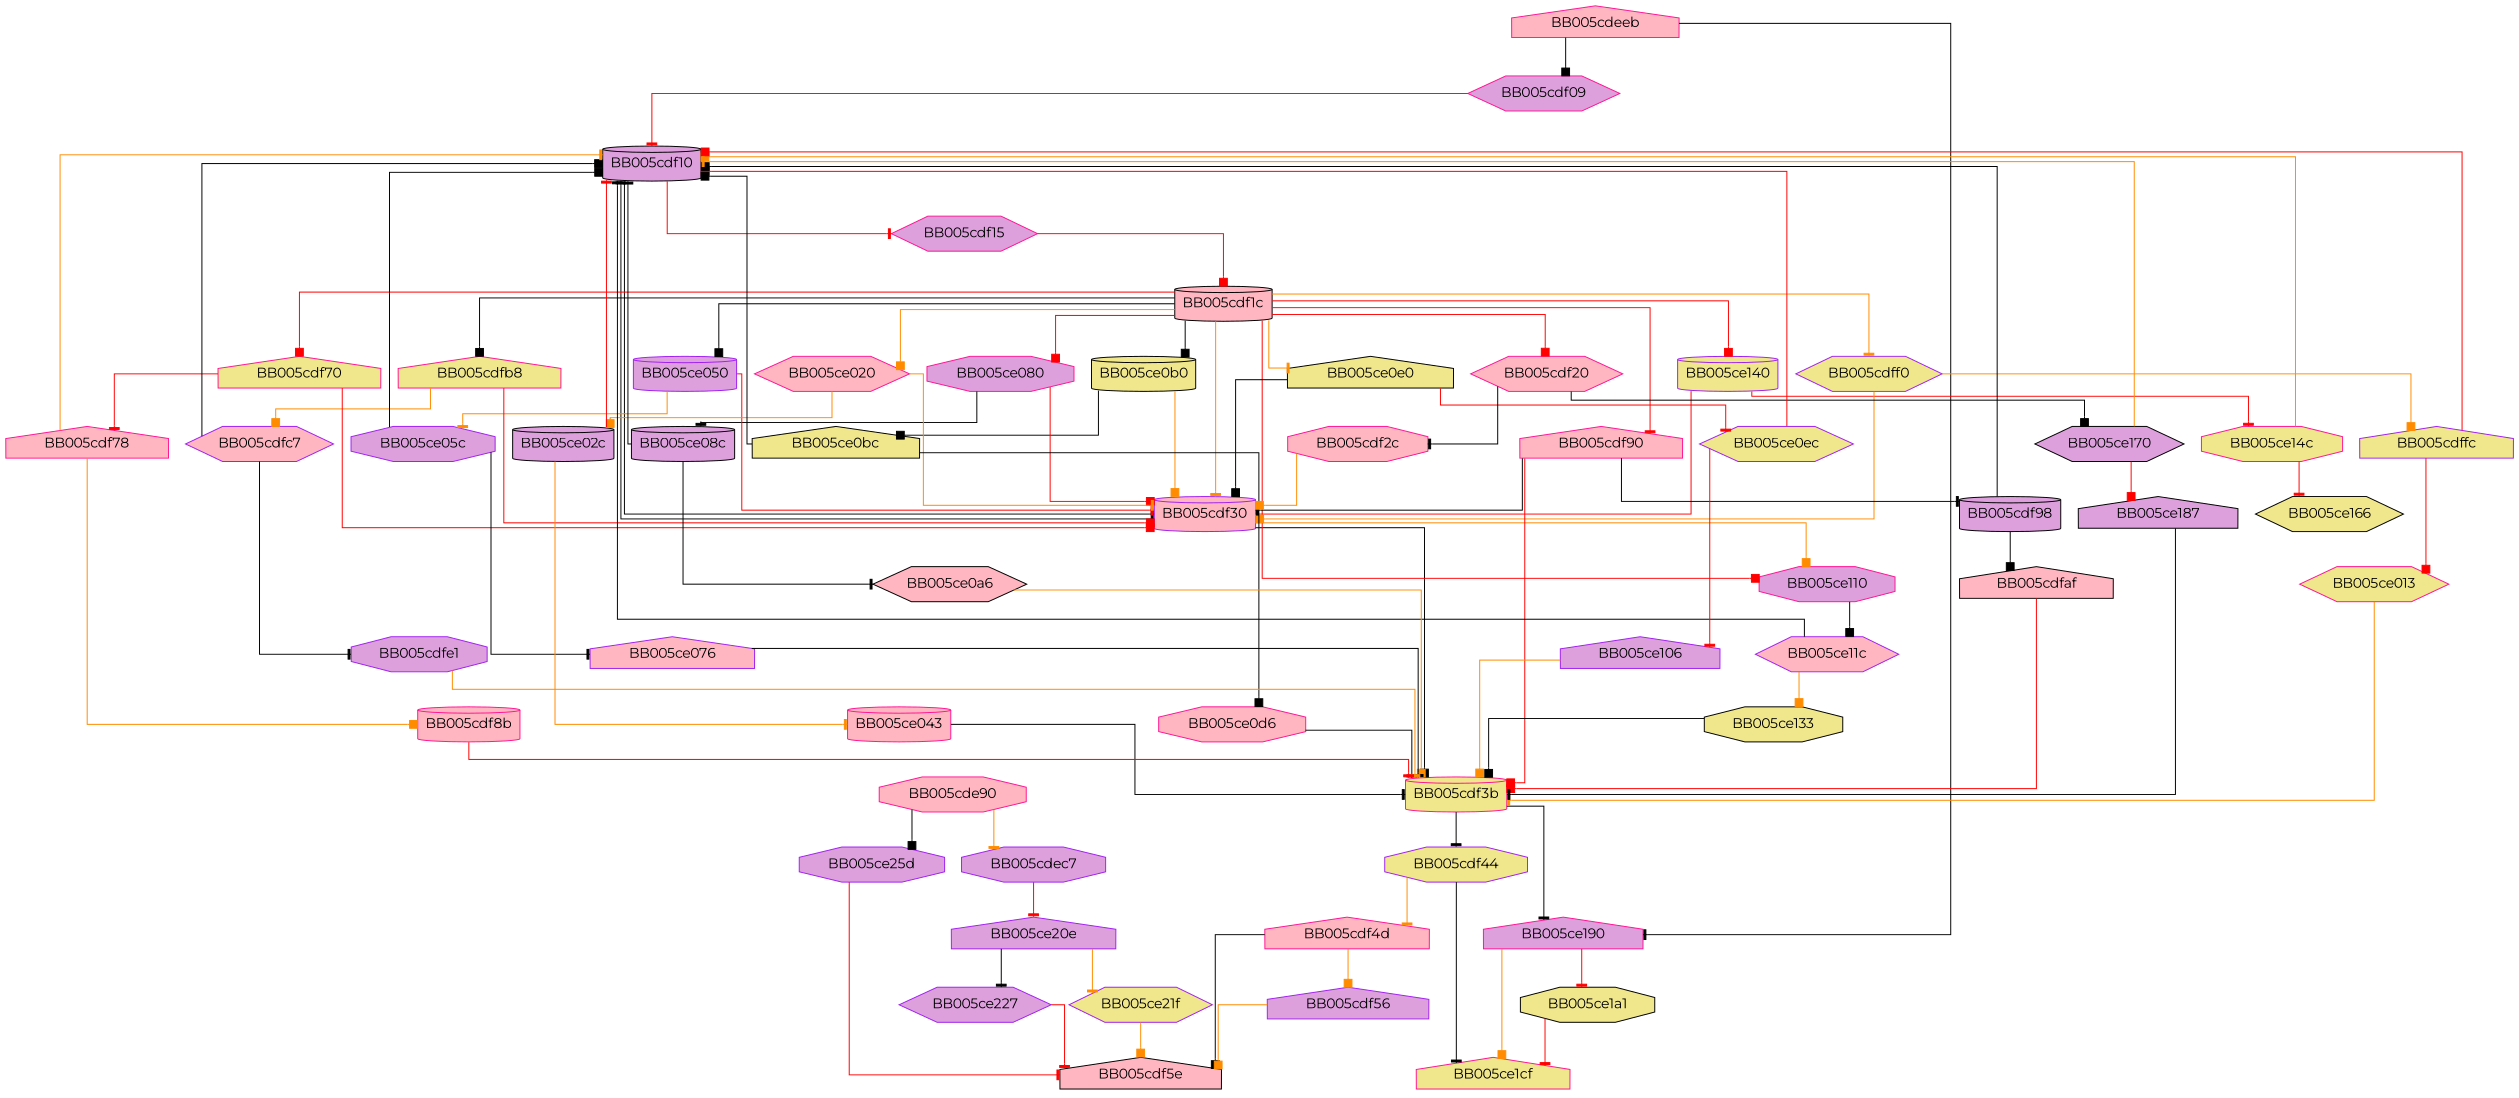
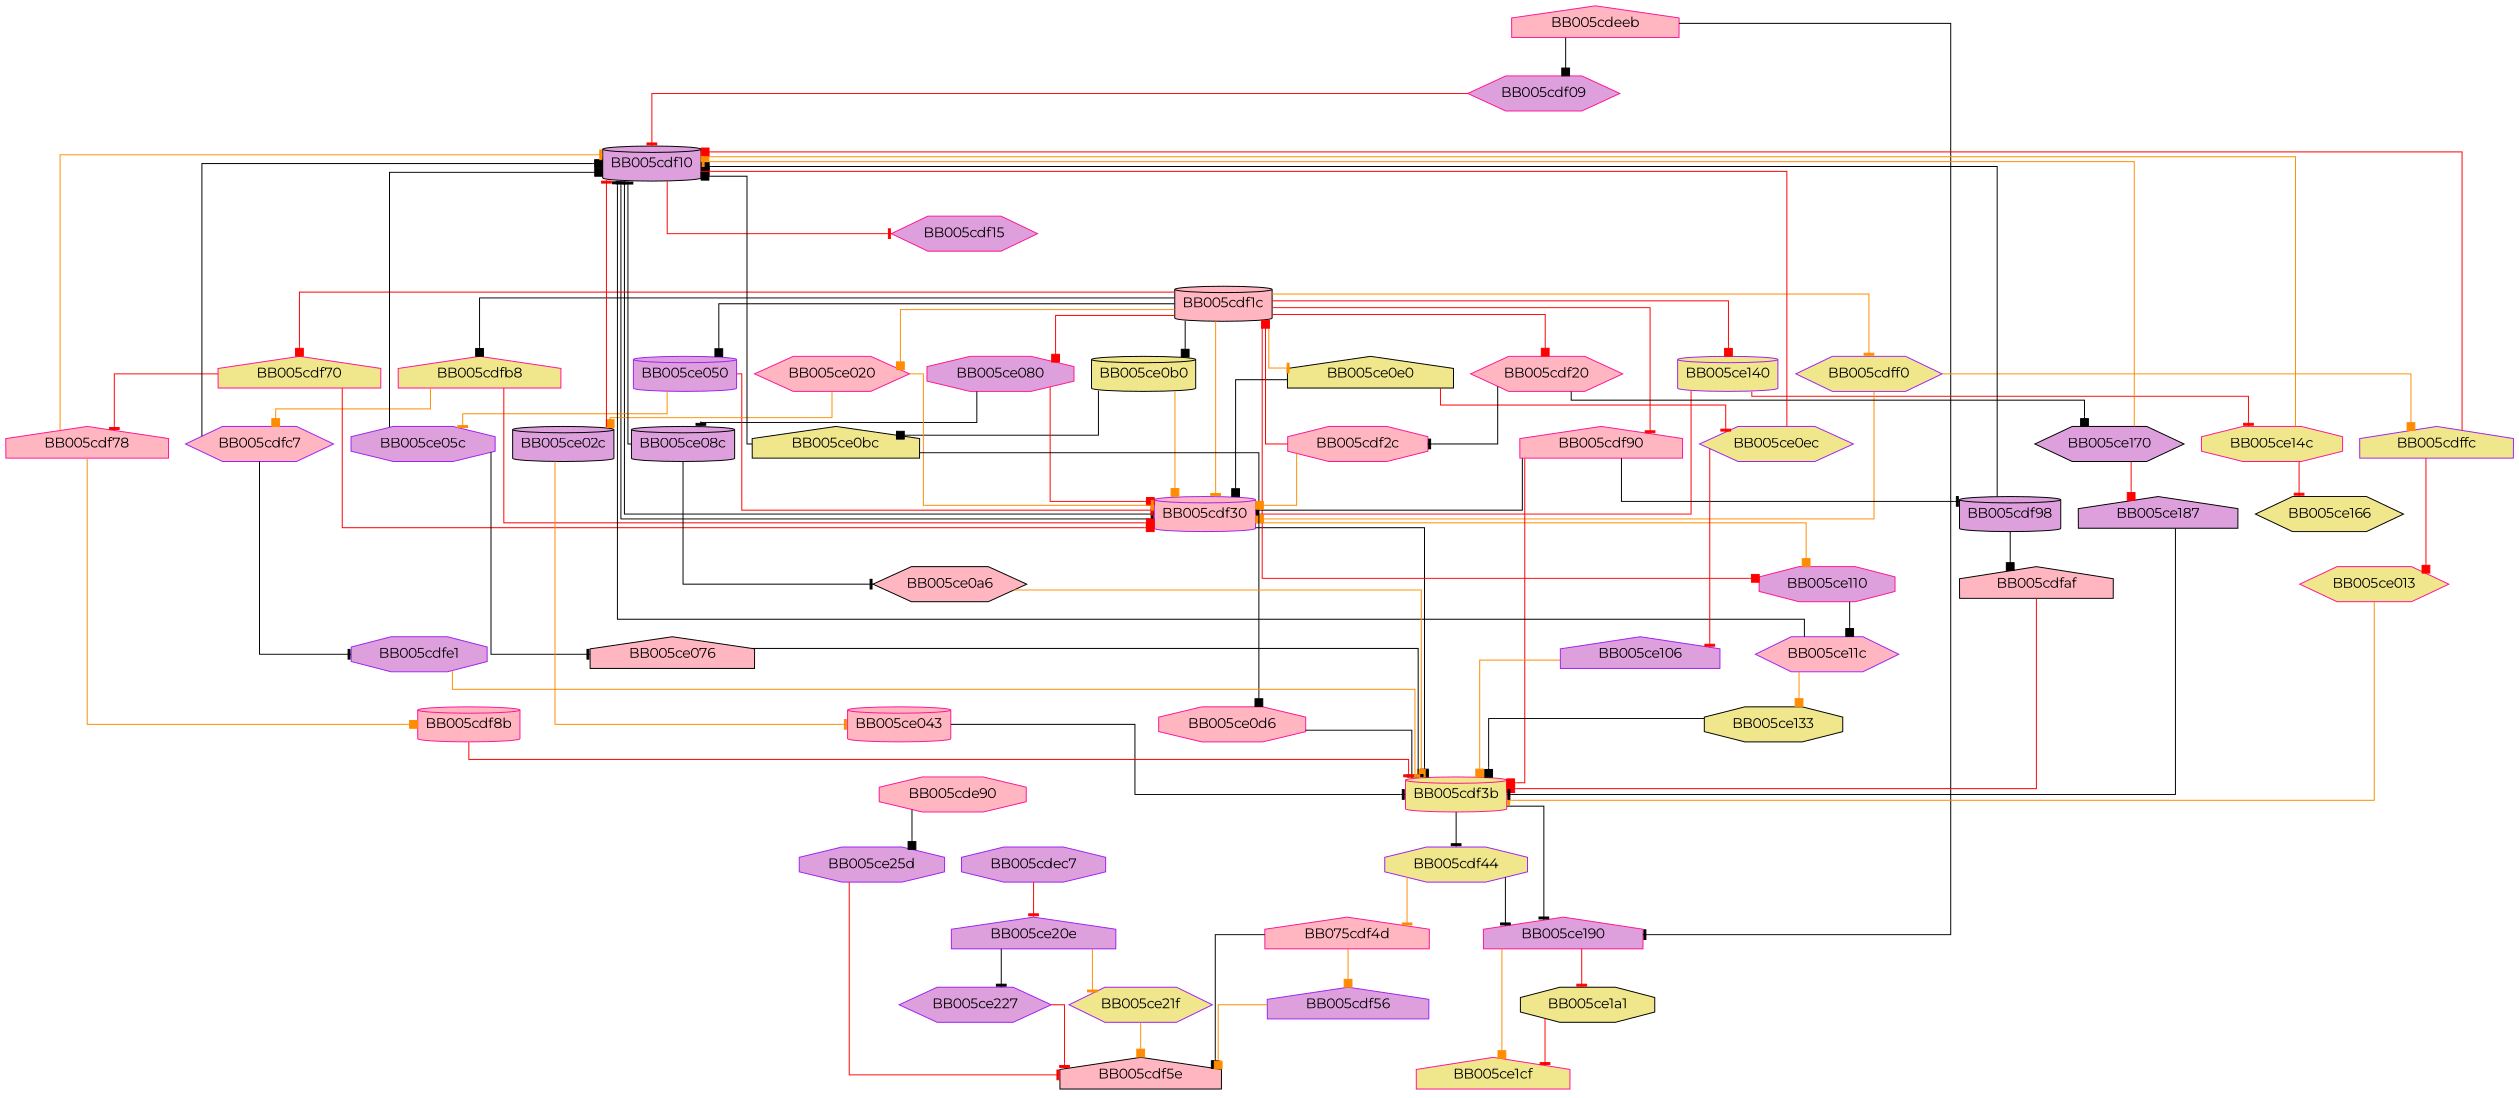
(1152, 234) -> (1265, 398)
(672, 654) -> (672, 654)
(994, 827) -> none
(1347, 935) -> (1347, 935)
(1456, 970) -> (1505, 899)
